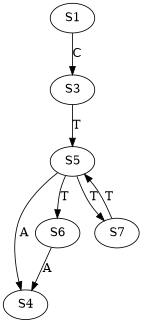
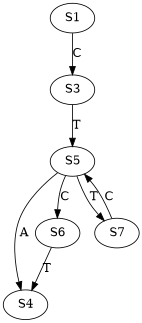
(65, 197) -> (65, 197)
(109, 197) -> (109, 197)
(47, 269) -> (47, 269)
